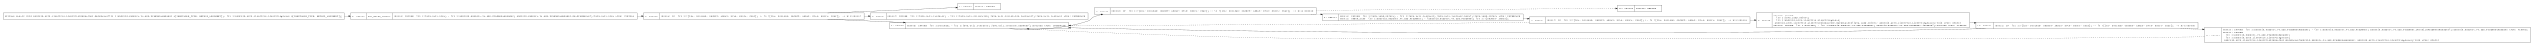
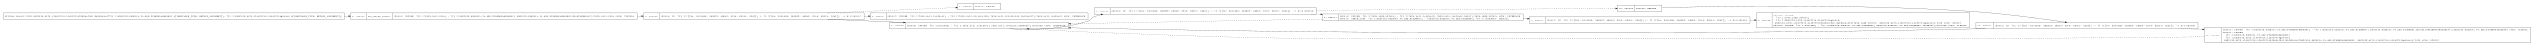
(892, 10) -> (892, 10)
(1972, 23) -> (1864, 7)
(1300, 24) -> (1197, 21)
